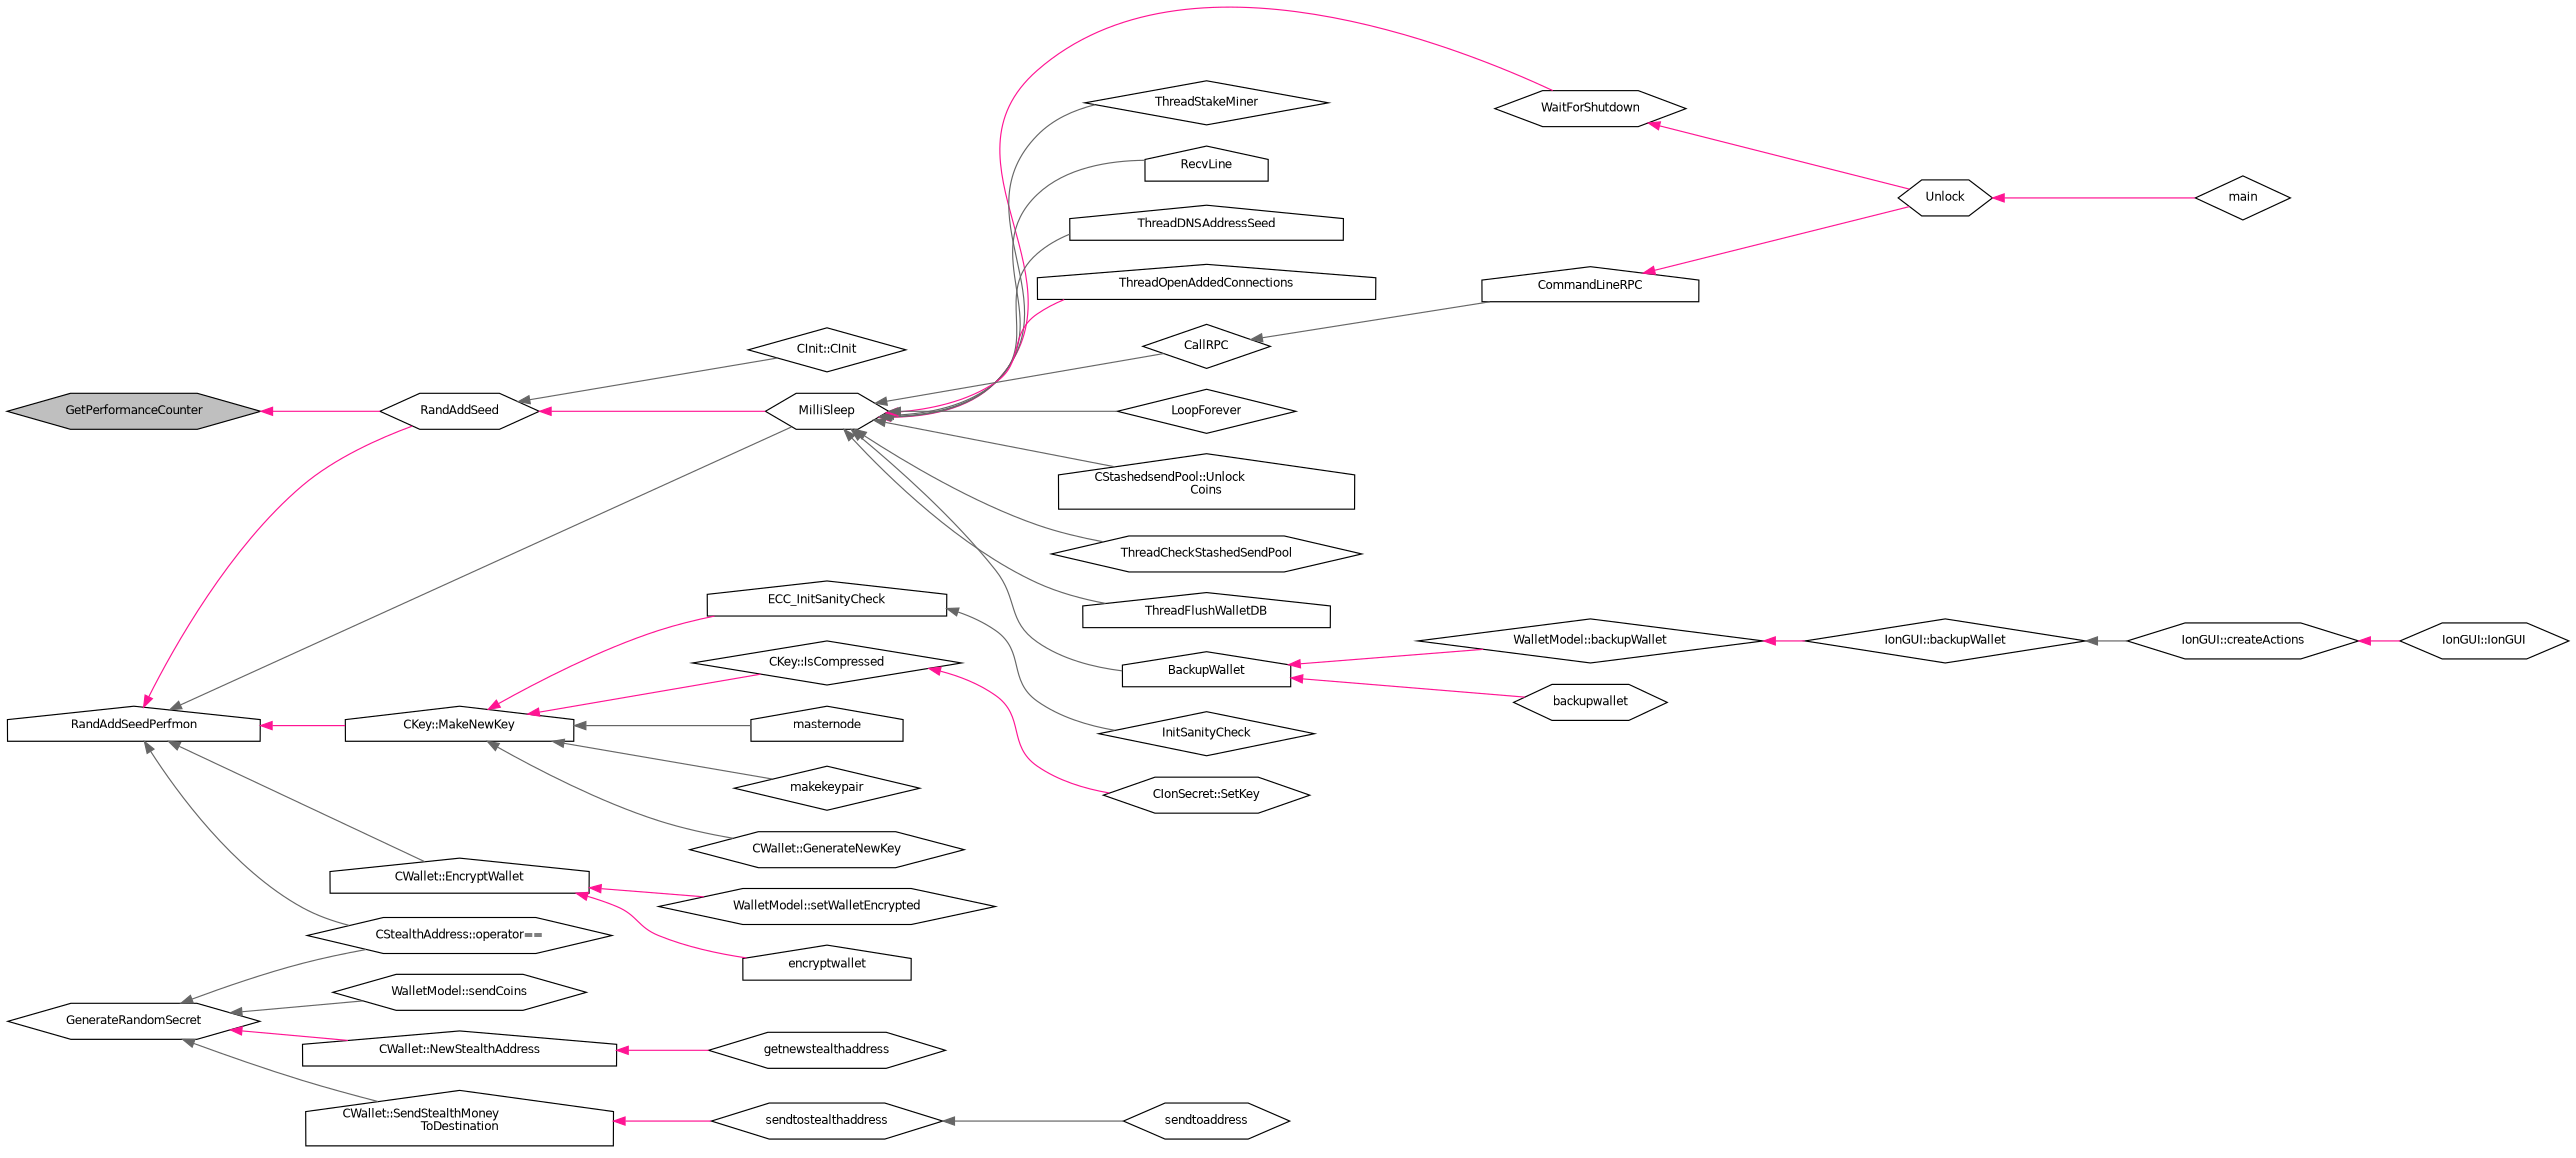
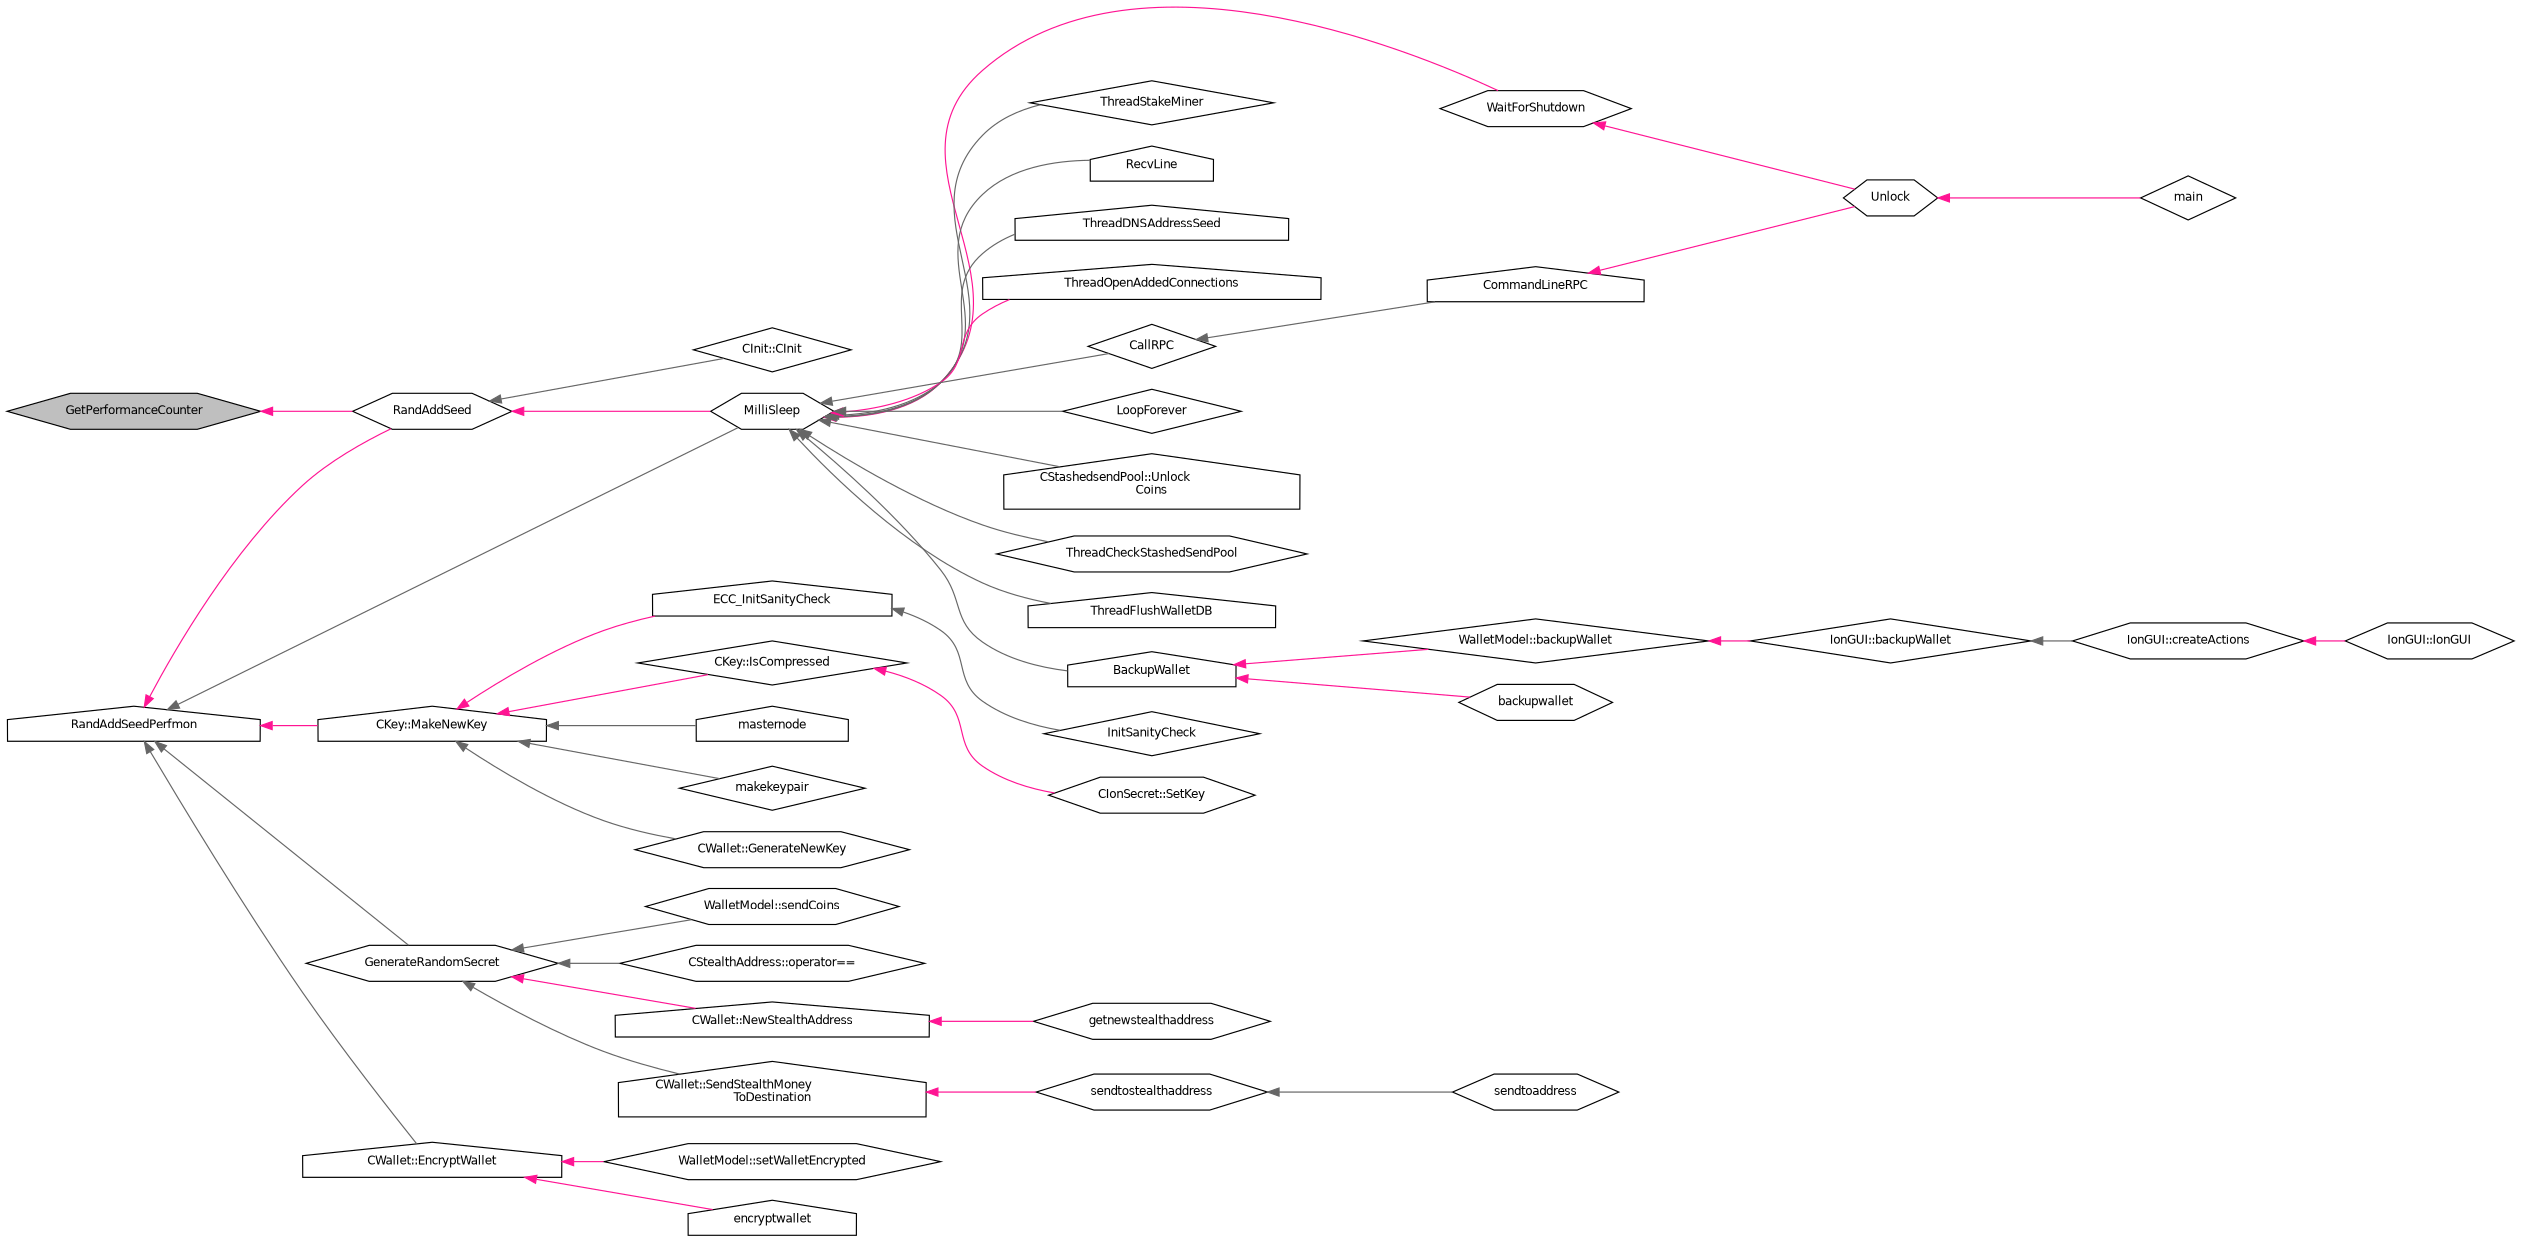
(235, 856) -> (286, 847)
